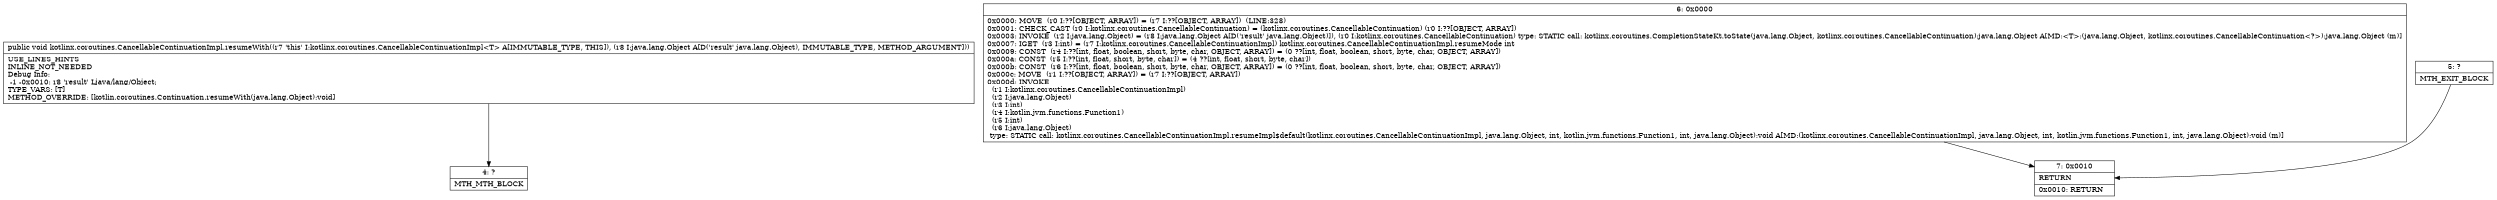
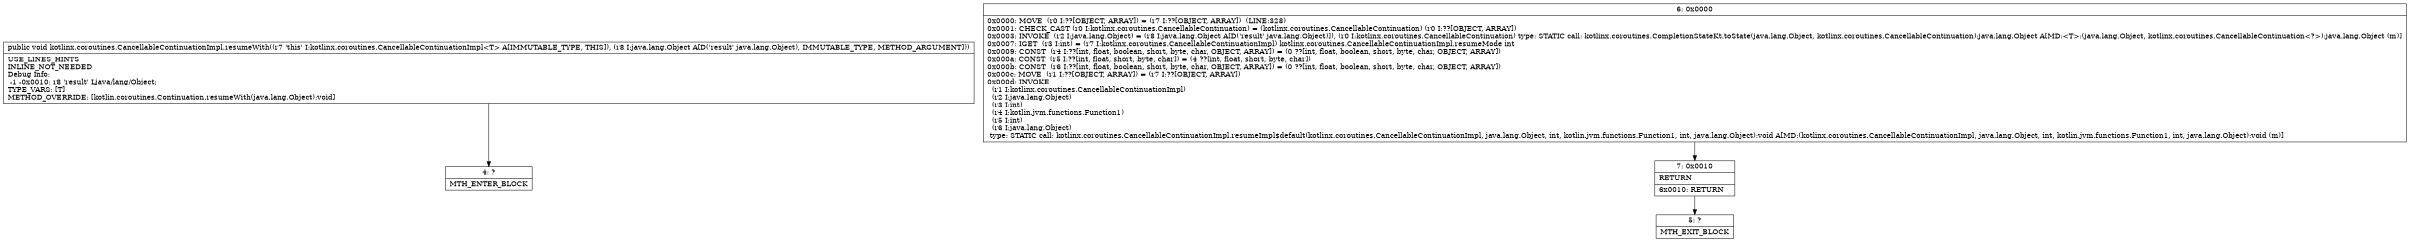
(2303, 168) -> (1695, 203)
(489, 184) -> (489, 184)
(2075, 190) -> (1695, 190)
